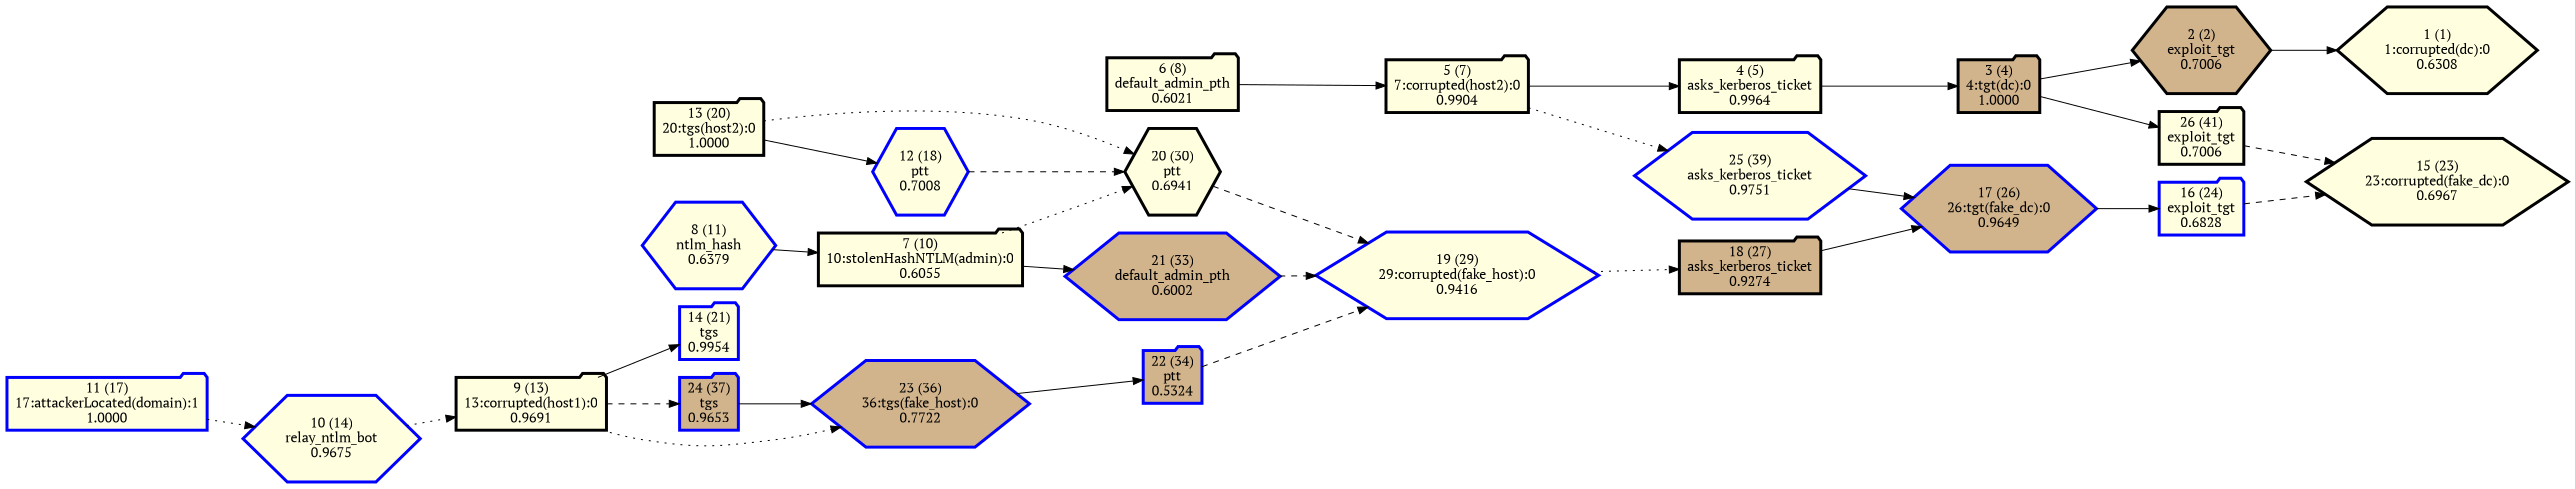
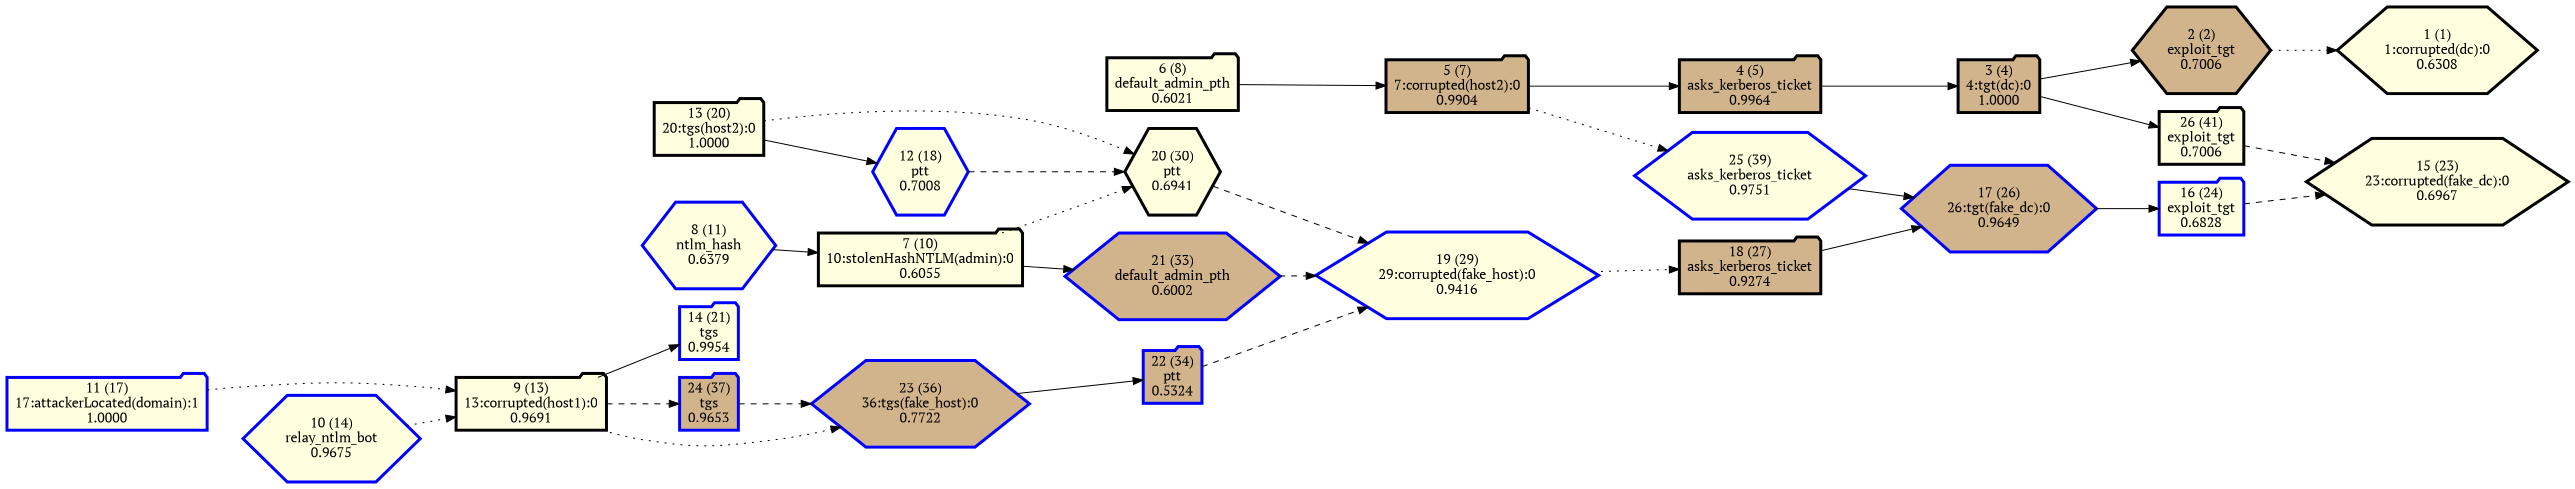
(2299, 50) -> (2299, 50)
(1457, 86) -> (1457, 86)
(1750, 86) -> (1750, 86)
(770, 404) -> (770, 404)
(226, 422) -> (327, 383)
